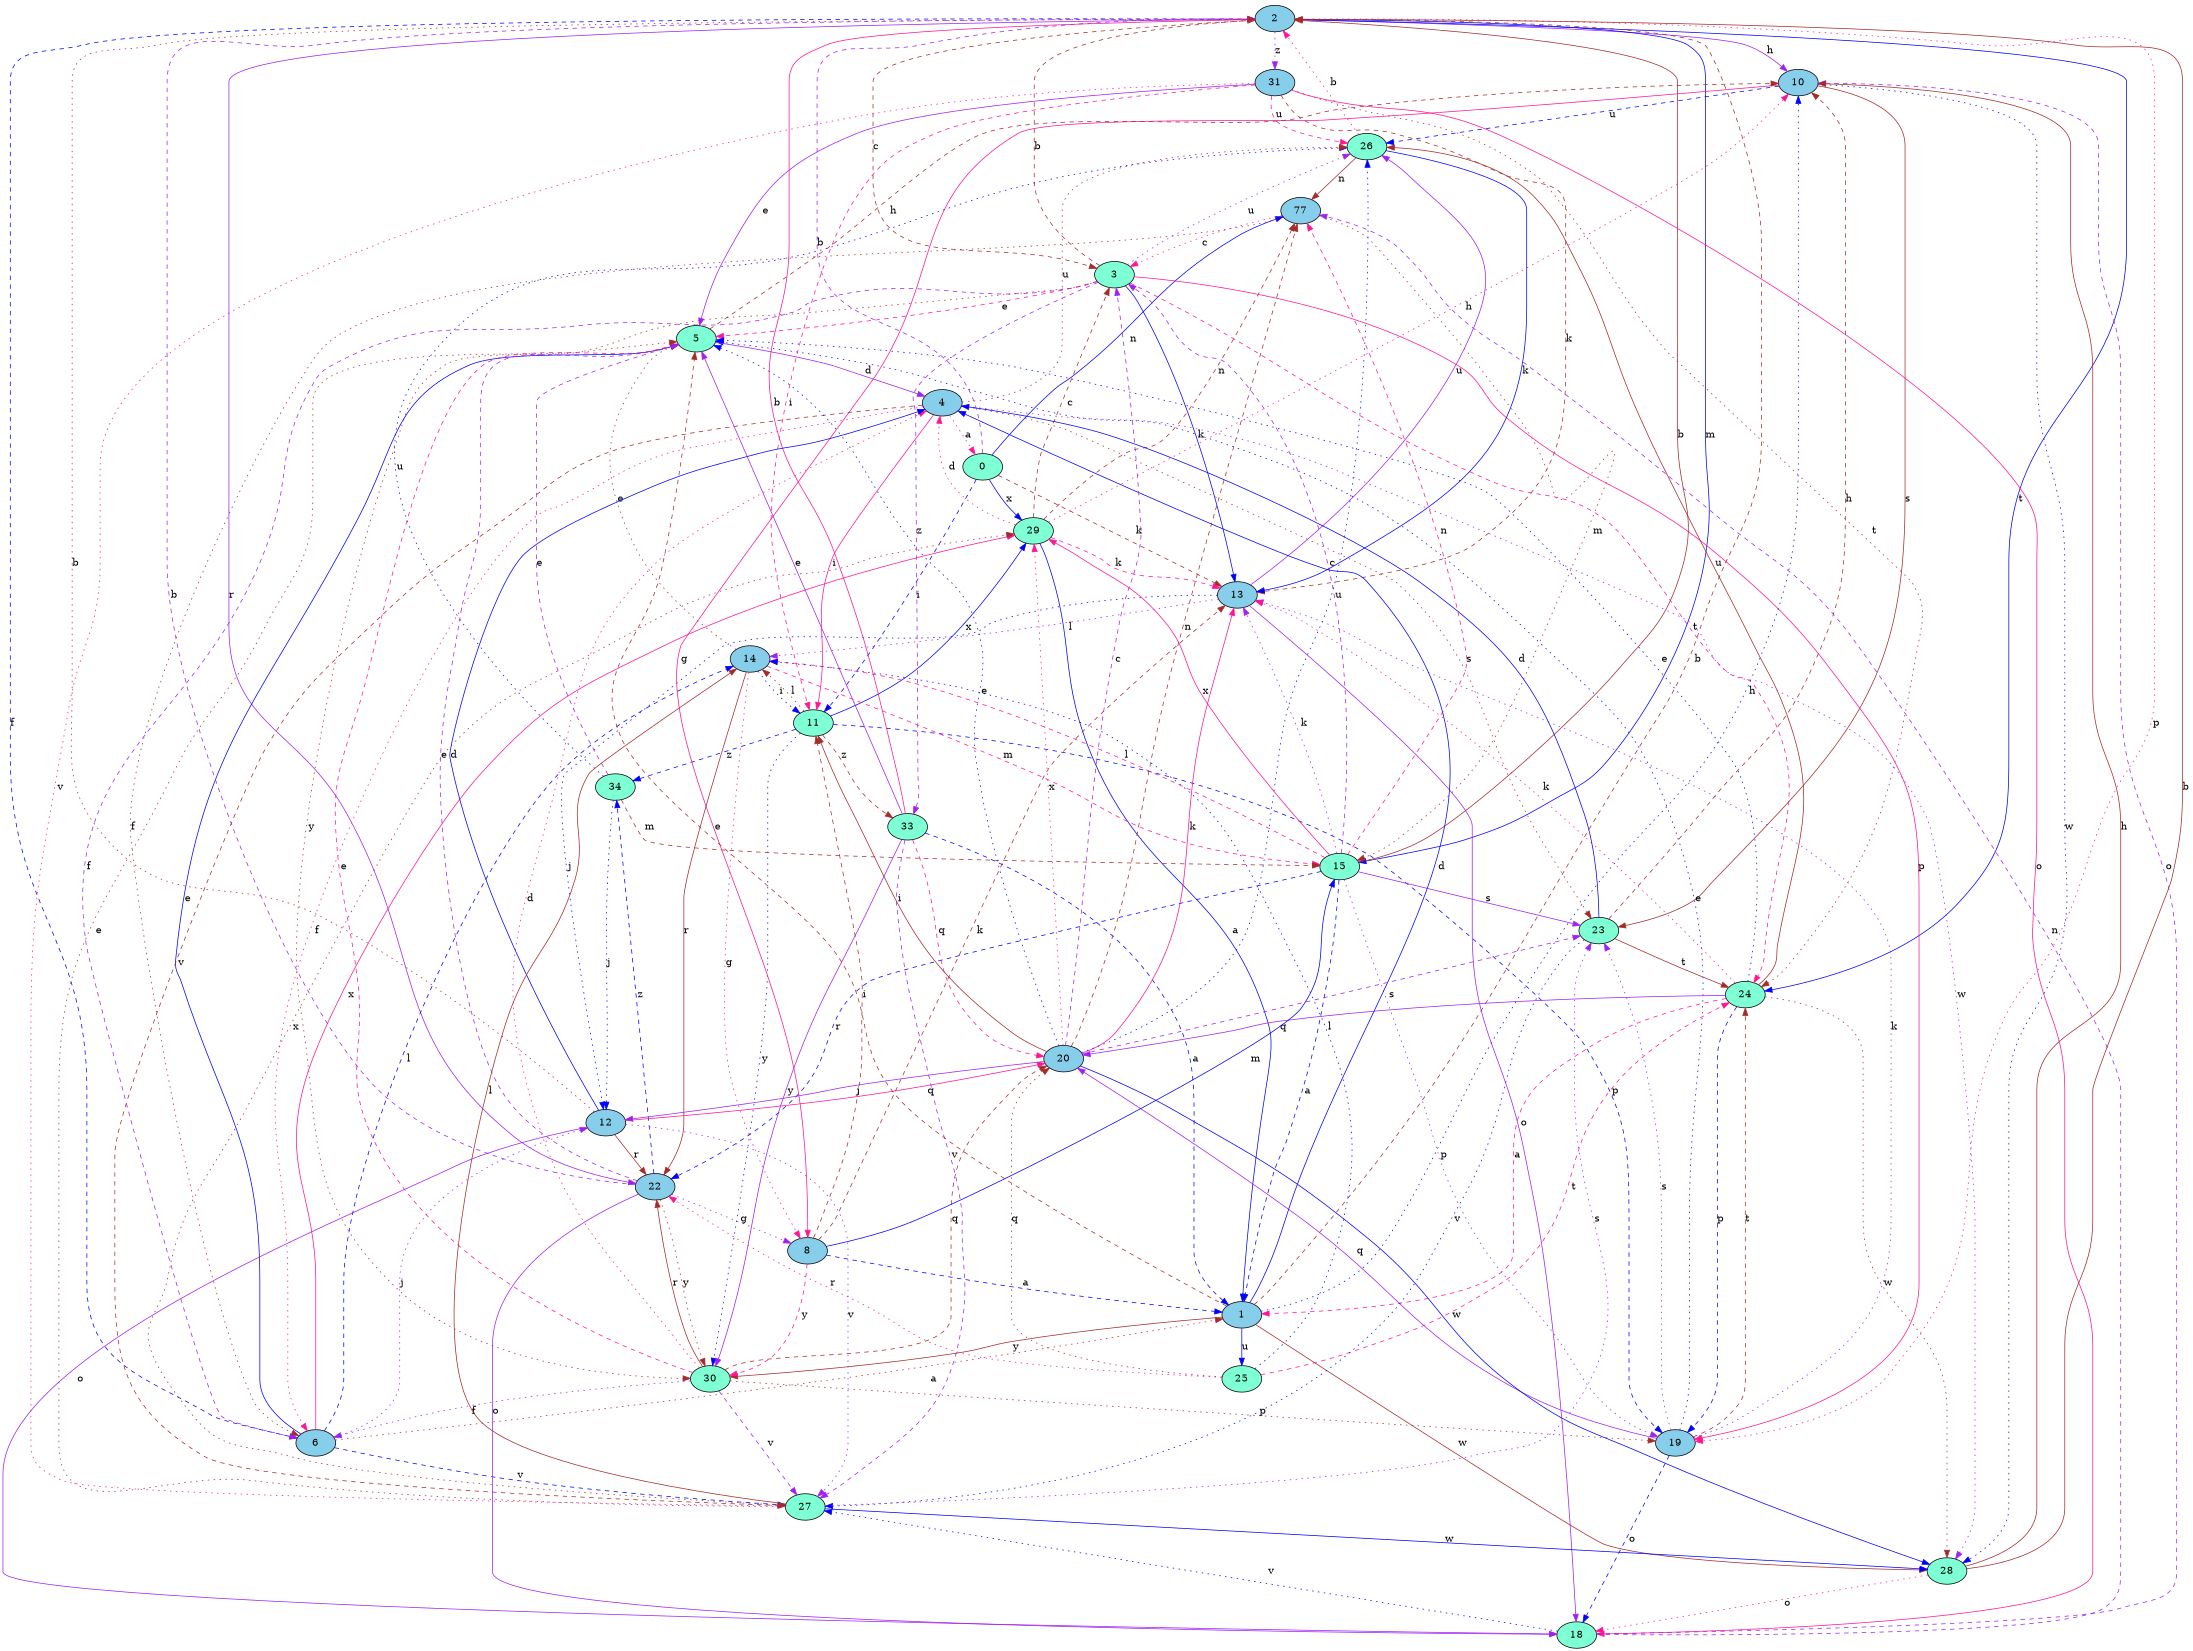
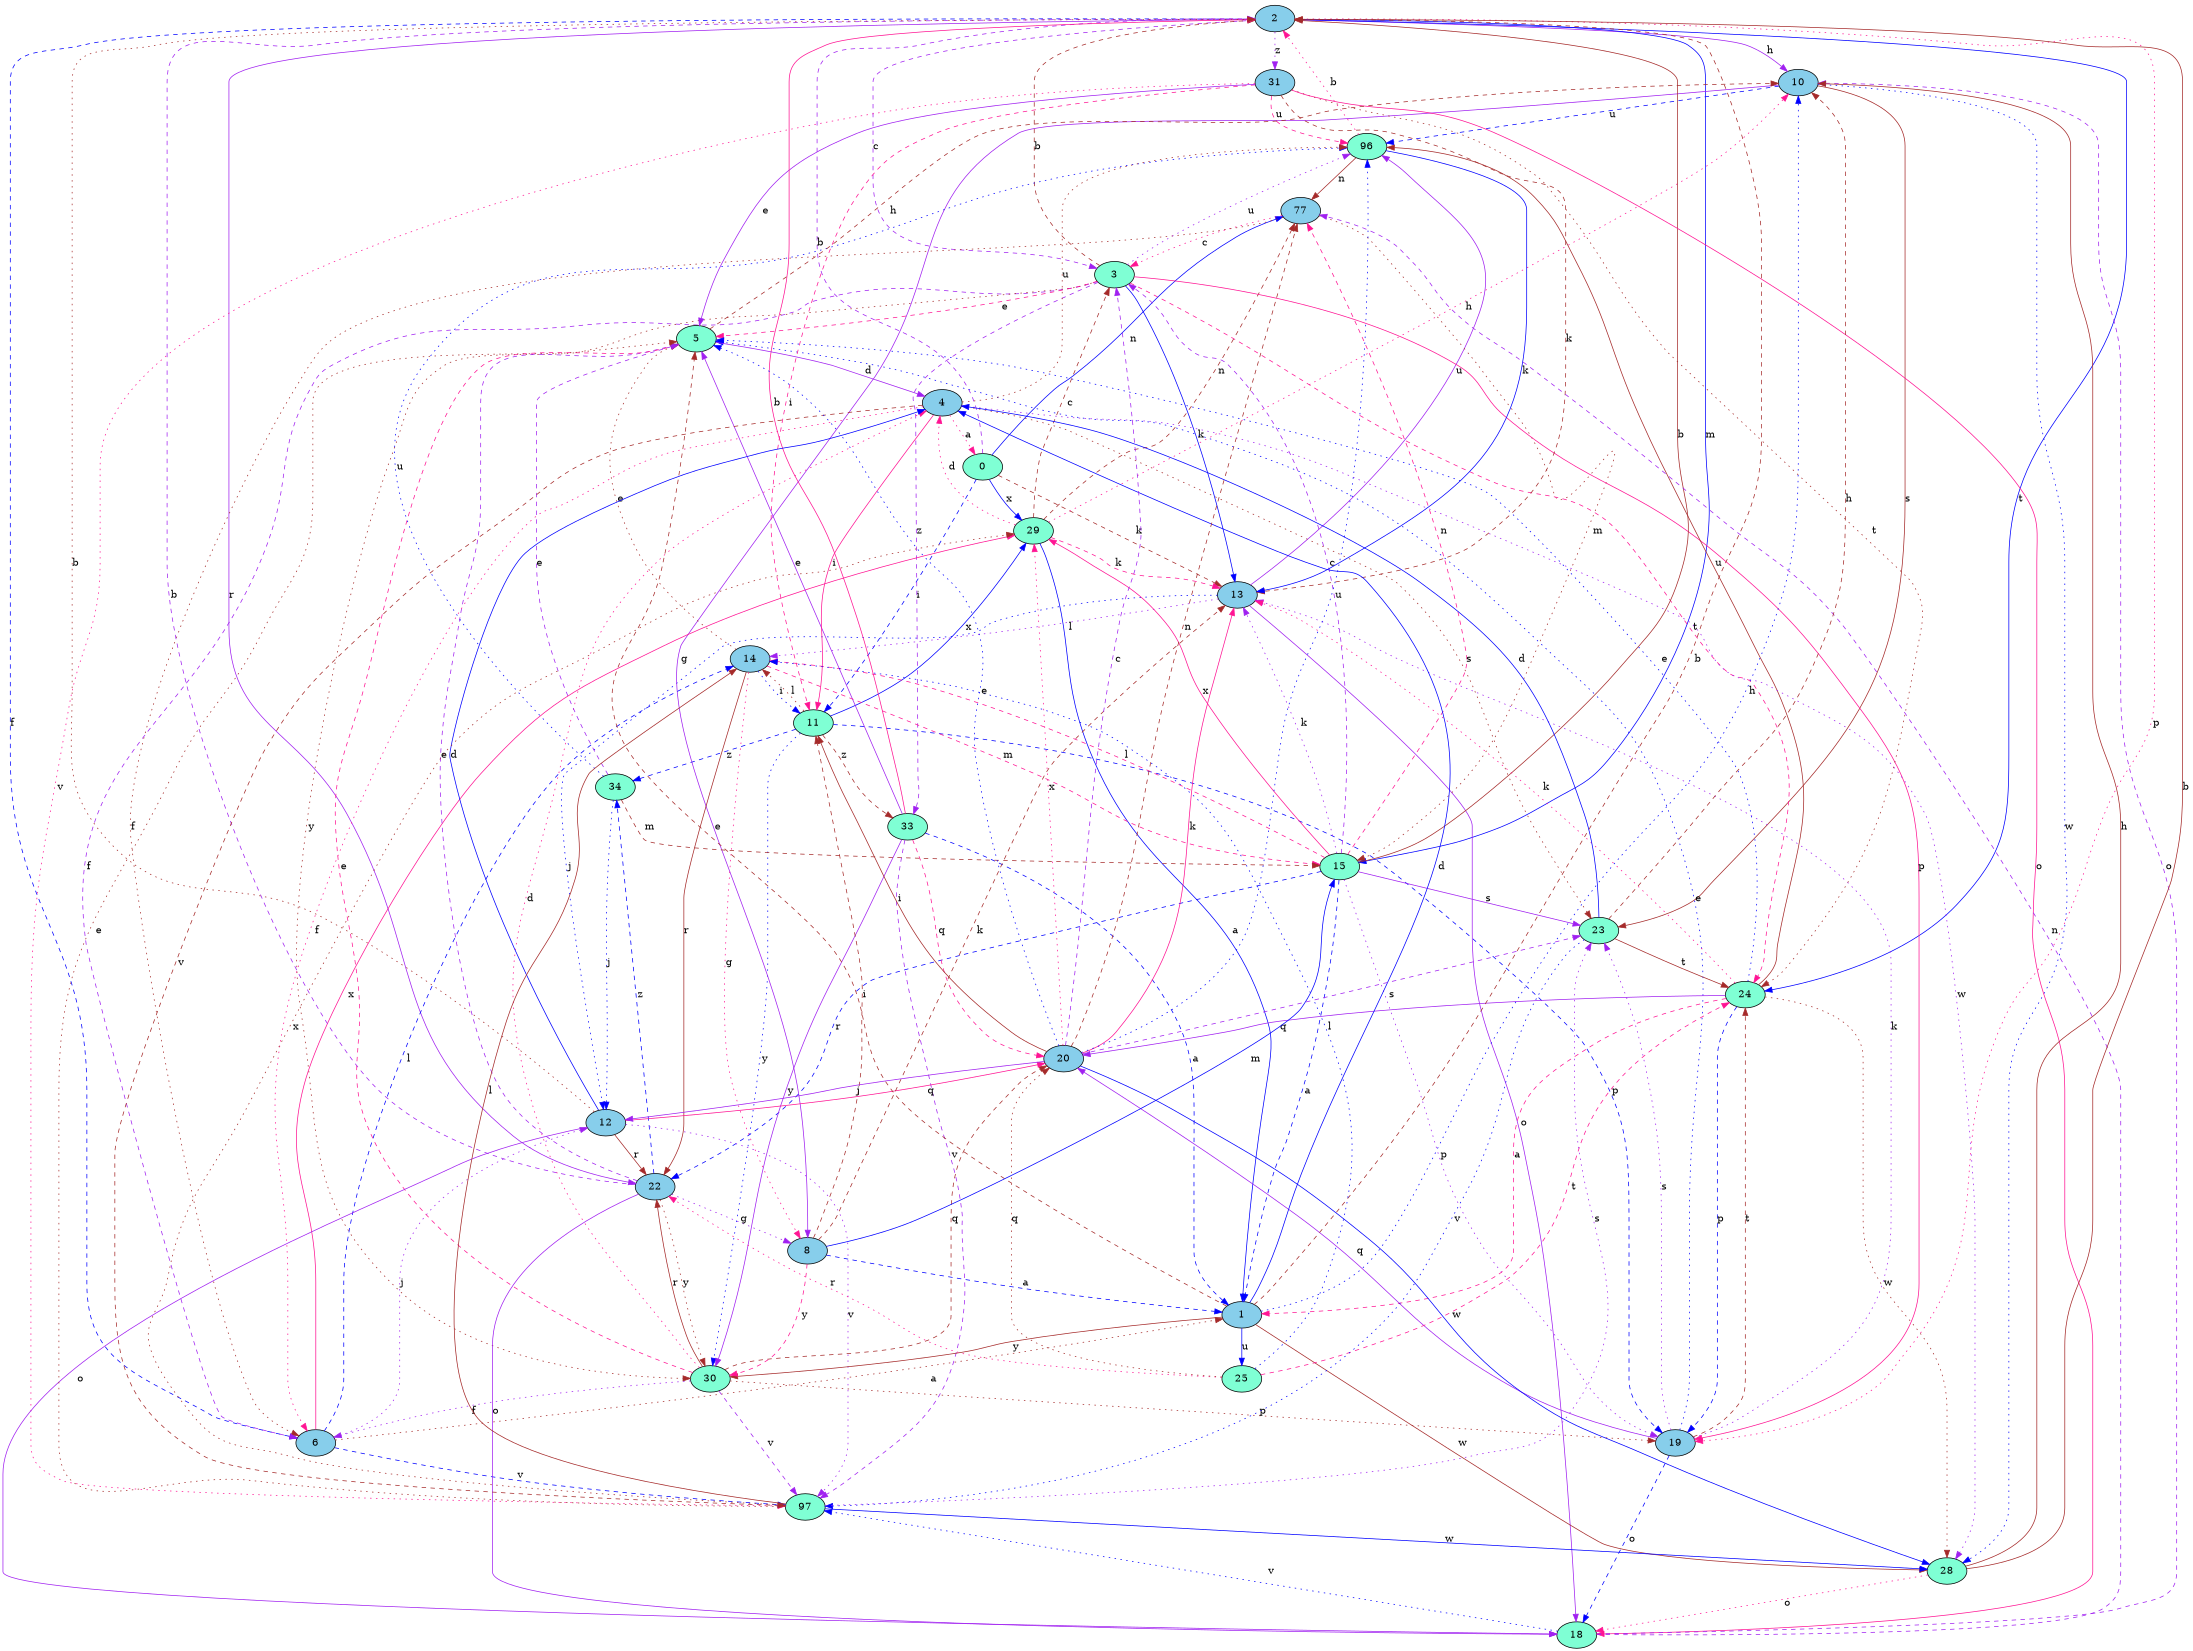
(885, 69) -> (885, 69)
(1367, 147) -> (1367, 147)
(902, 325) -> (902, 325)
(206, 809) -> none
(805, 1507) -> (805, 1507)
